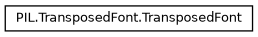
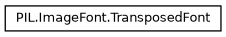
(129, 18) -> (113, 18)
